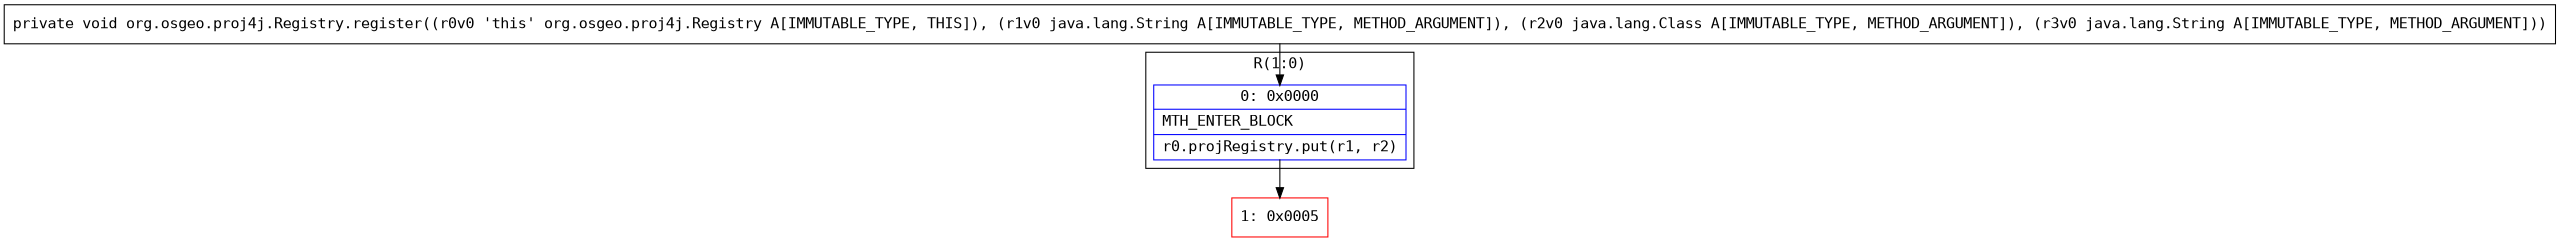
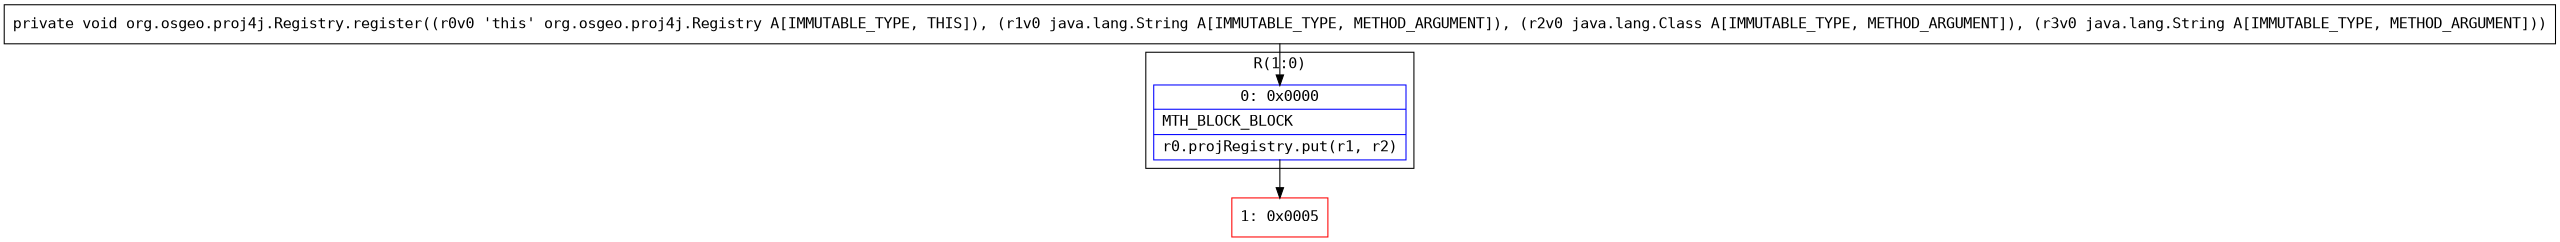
(1228, 121) -> (1228, 121)
